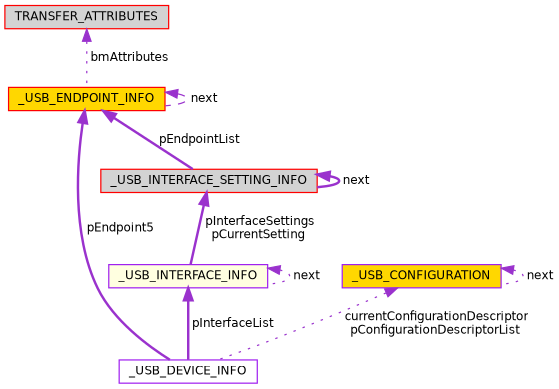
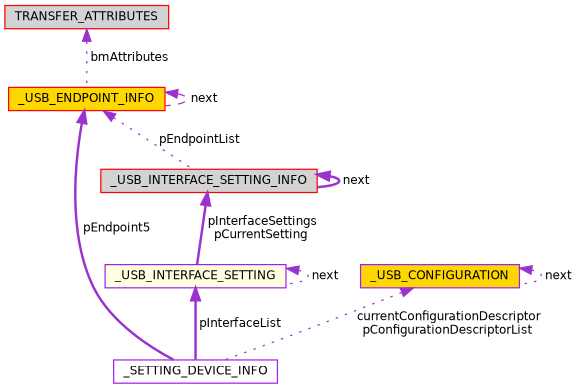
(153, 143) -> (153, 143)
(188, 276) -> (196, 276)
(188, 372) -> (196, 372)
